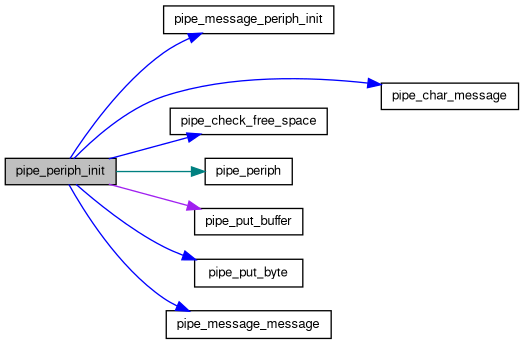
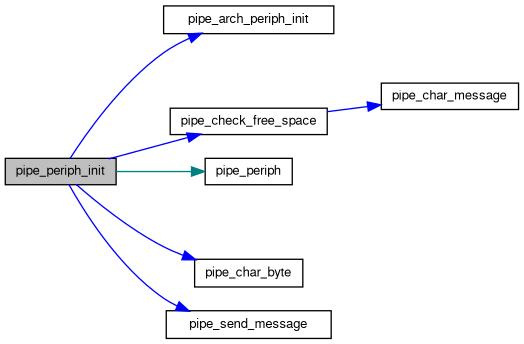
(249, 20) -> (249, 20)
(210, 85) -> (348, 109)
(249, 222) -> none
(249, 273) -> (249, 273)
(249, 325) -> (249, 325)
